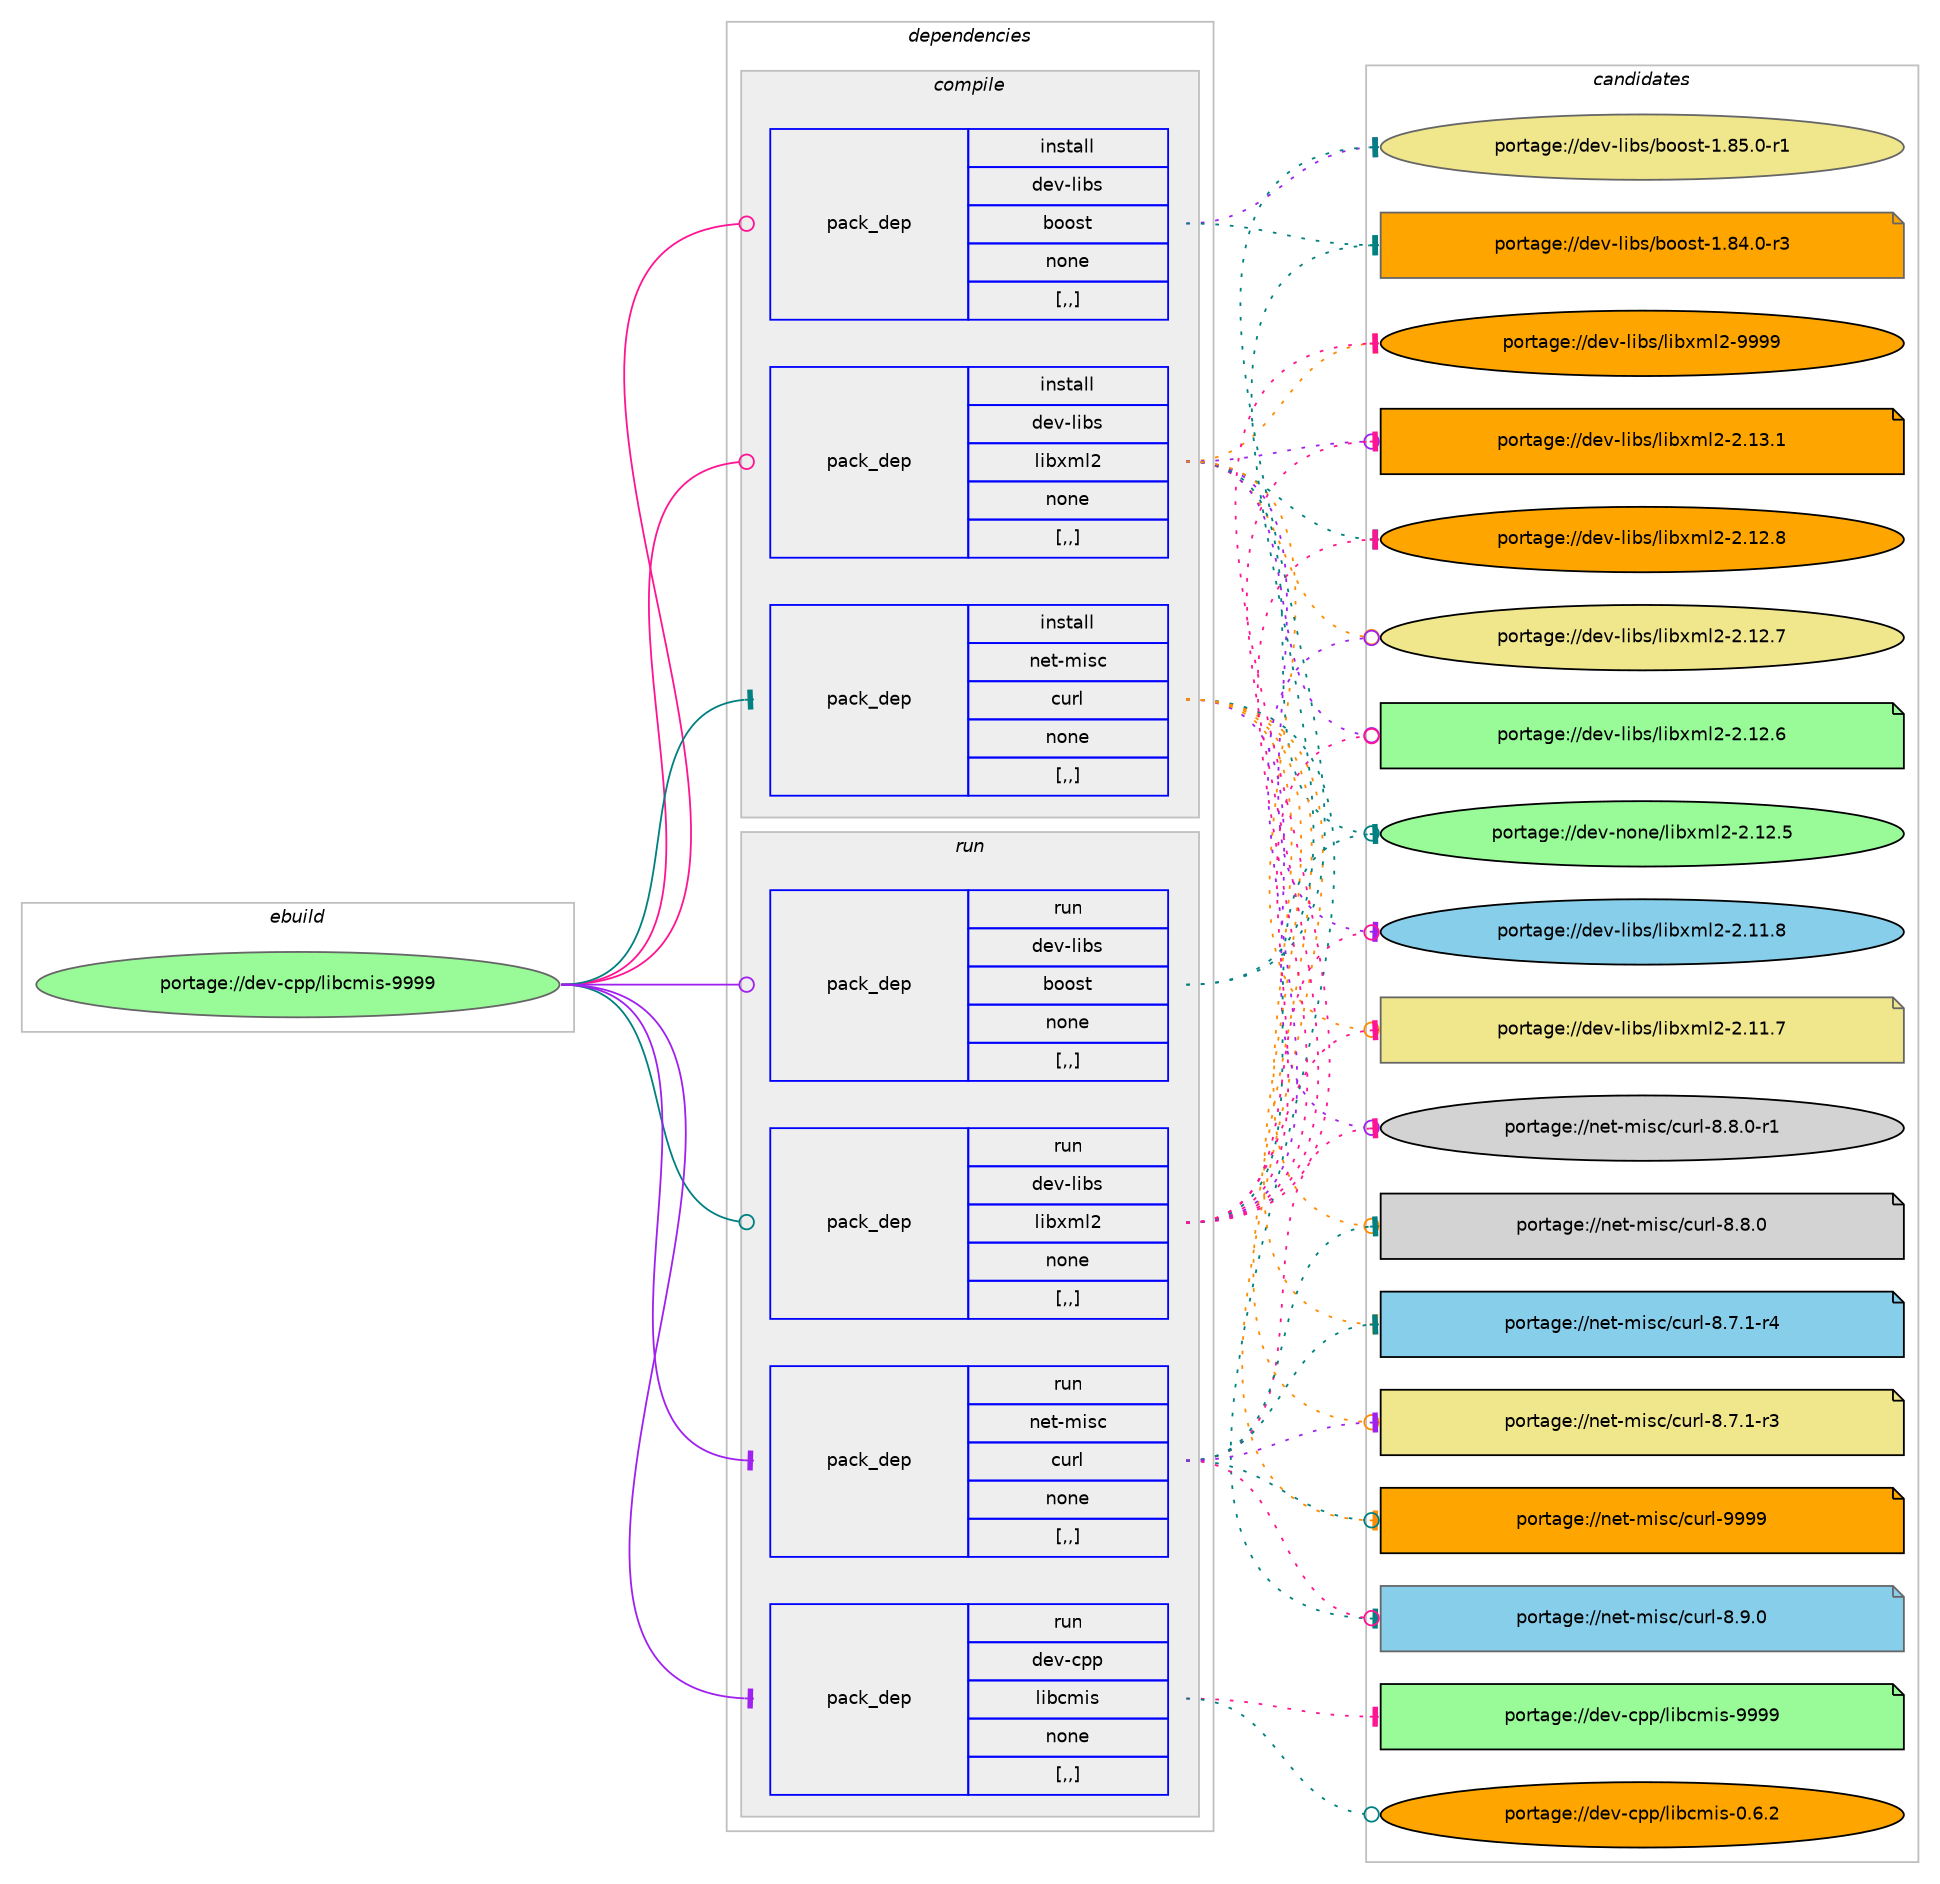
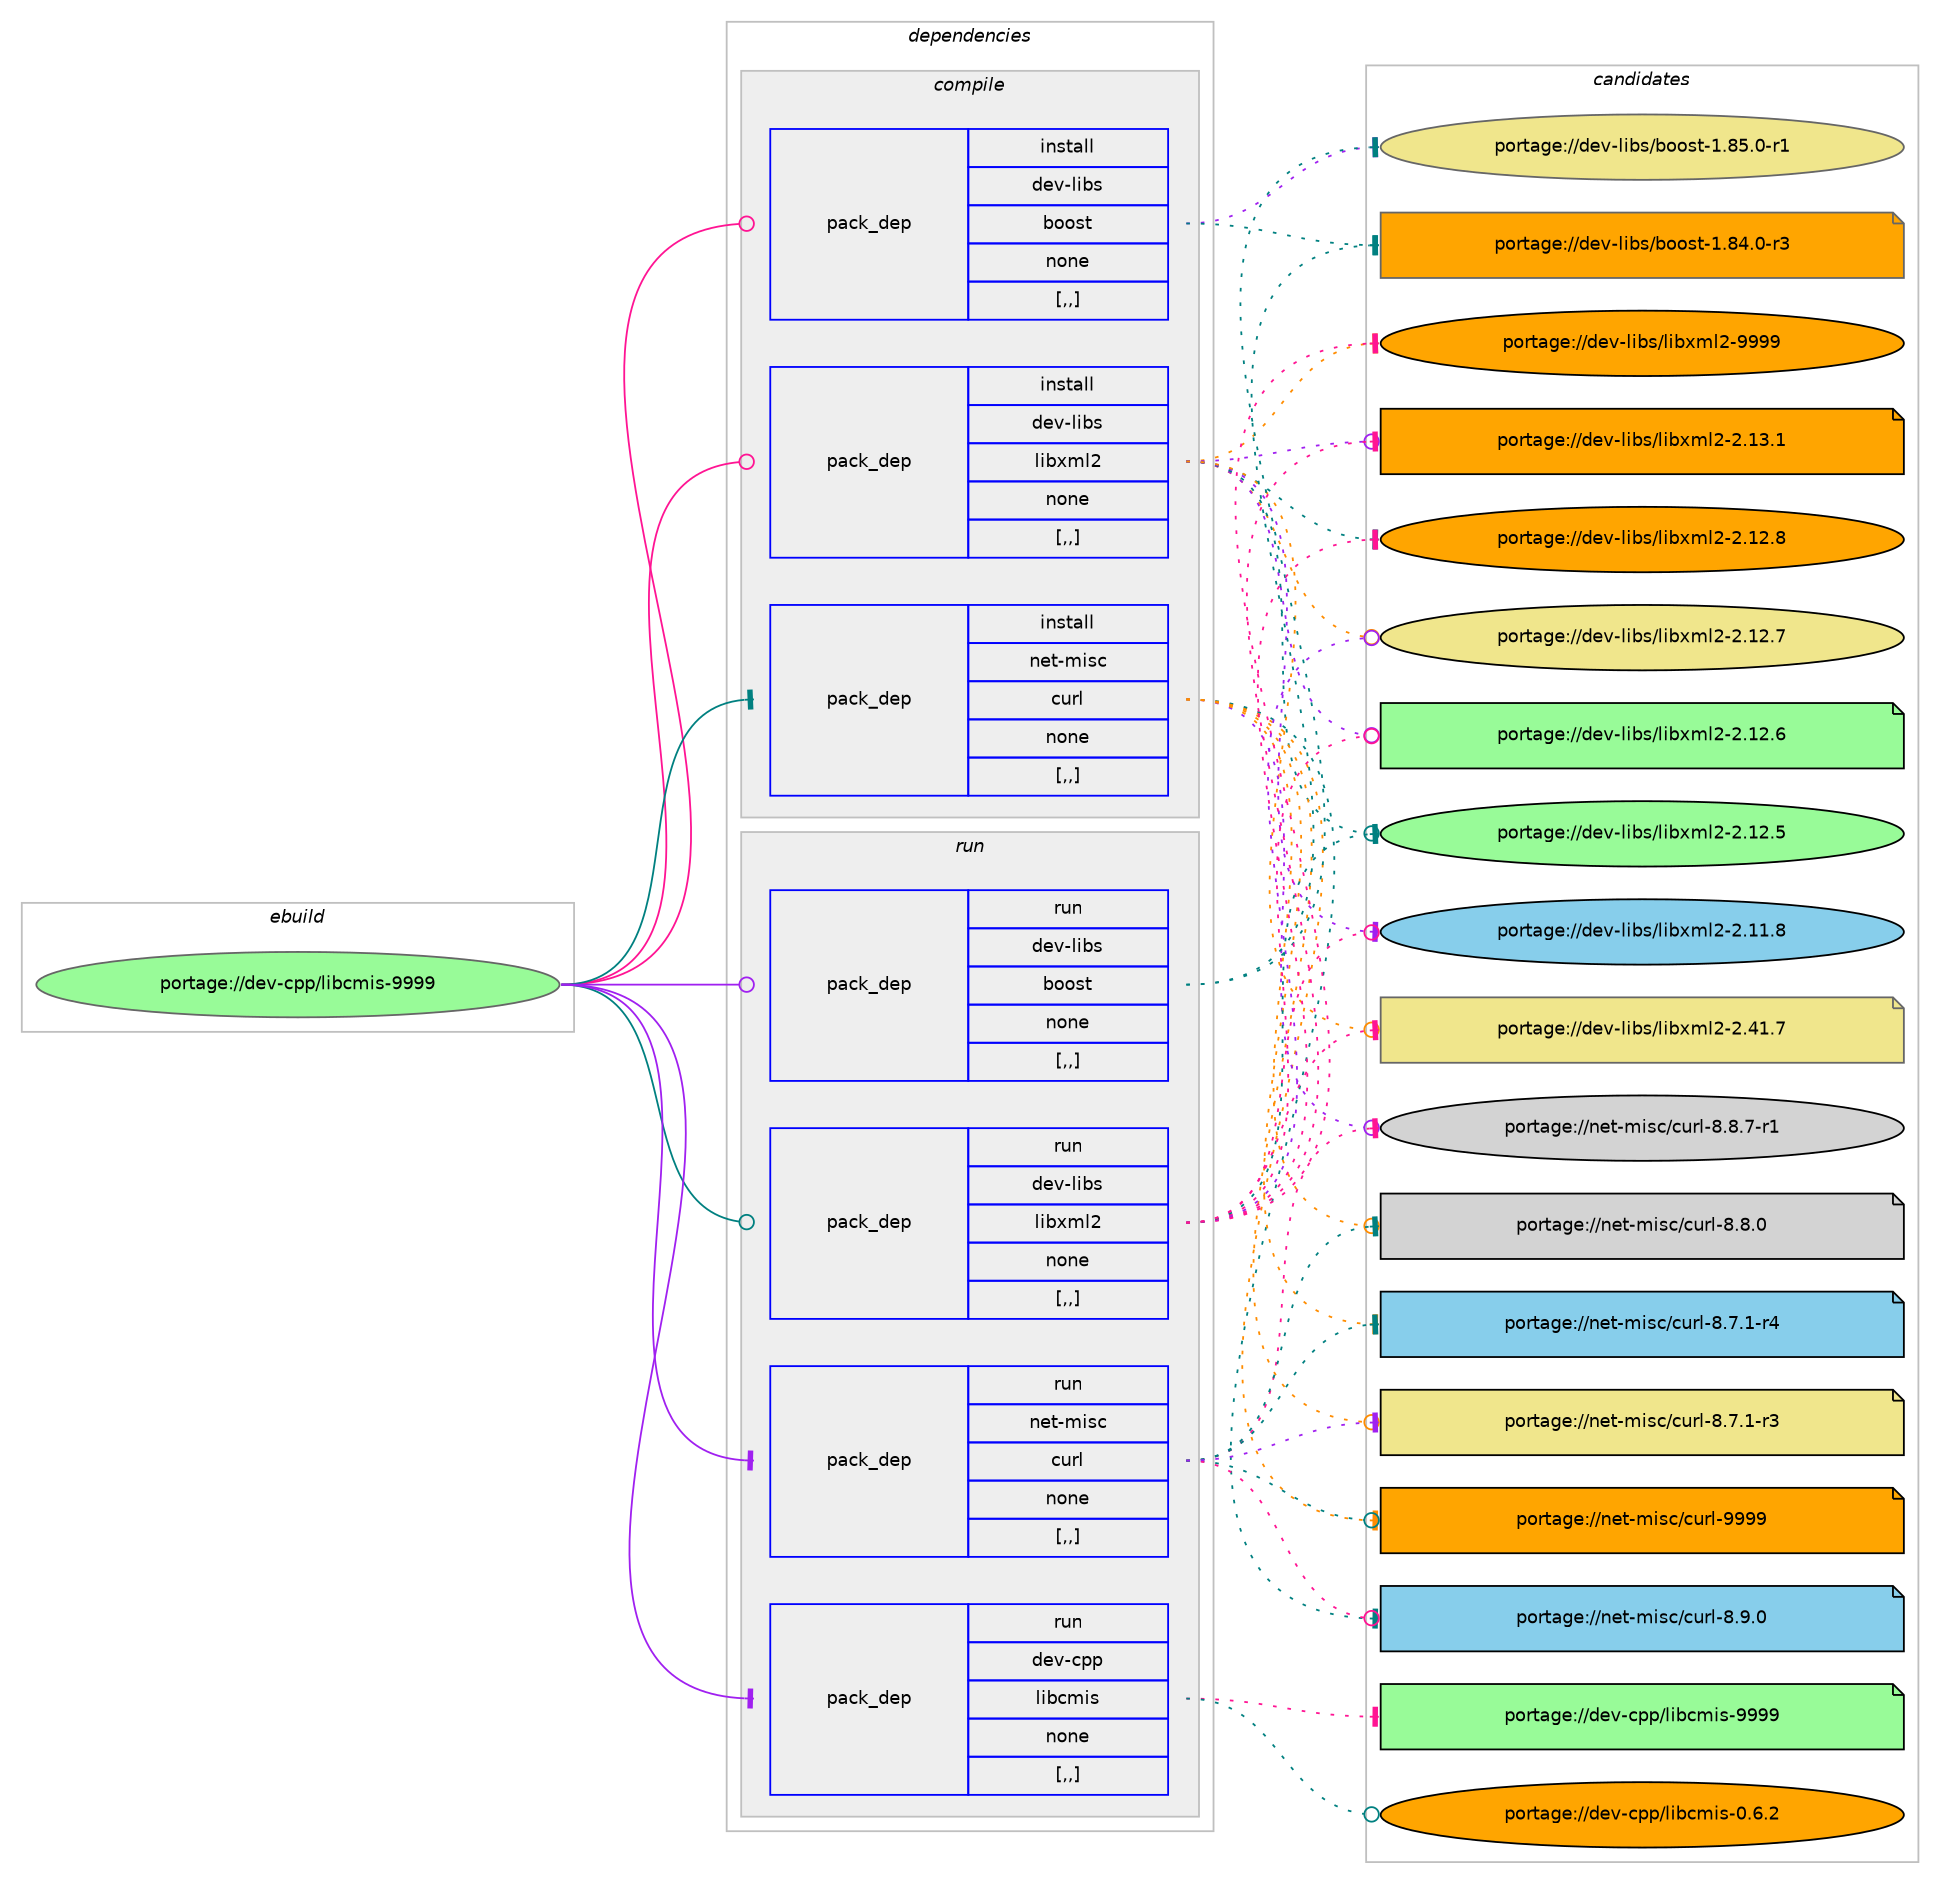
(1642, 834) -> (1642, 834)
(1642, 1030) -> (1642, 1030)
(1642, 1128) -> (1642, 1128)
(1642, 1619) -> (1642, 1619)
